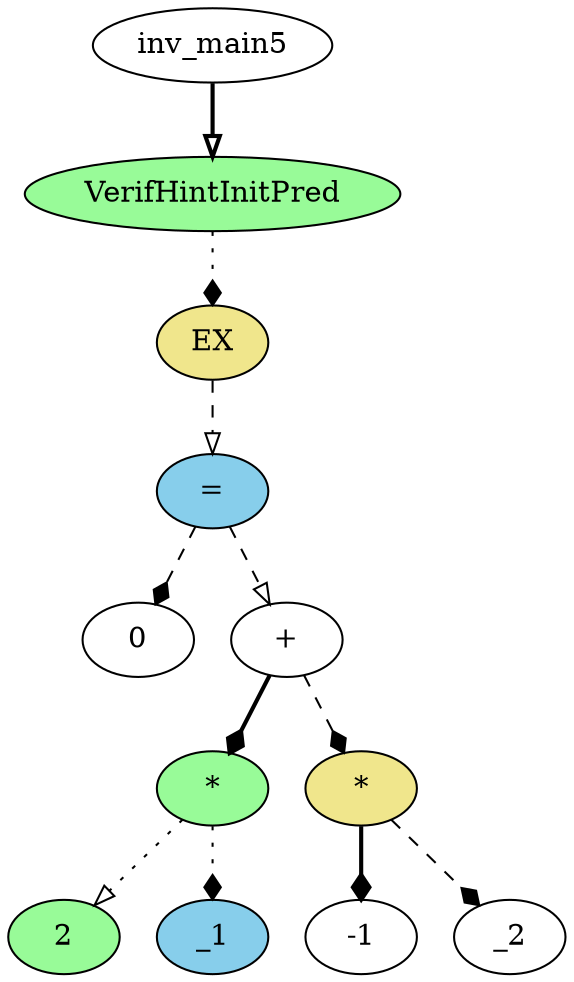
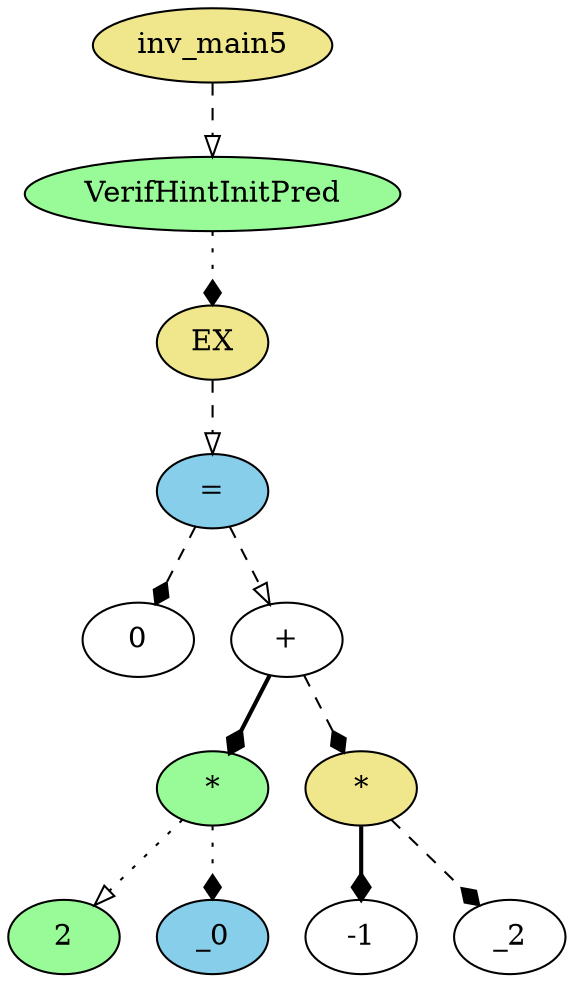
(213, 45) -> (213, 45)
(213, 110) -> (213, 110)
(213, 937) -> (213, 937)
